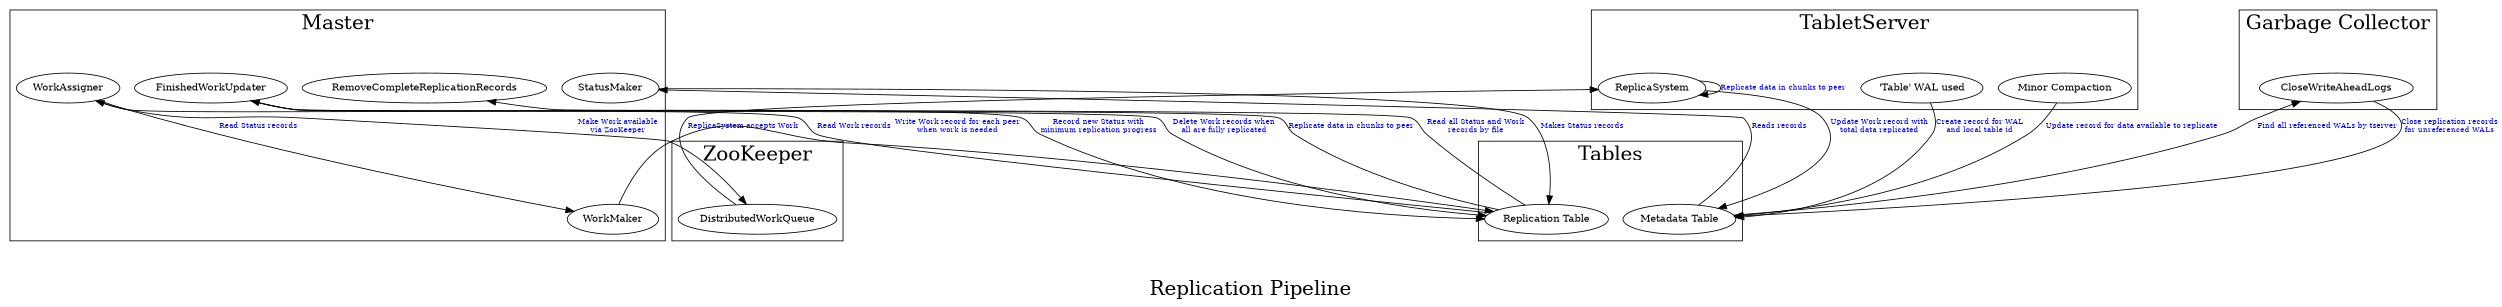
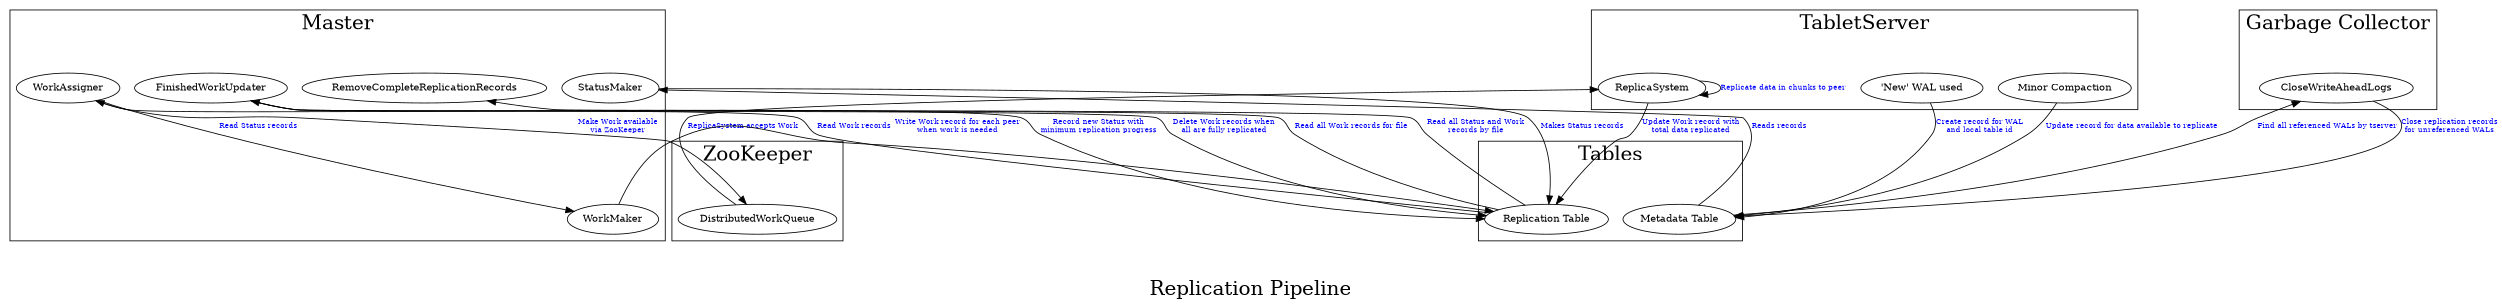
(1922, 88) -> (1922, 88)
(1351, 126) -> (1351, 126)
(1829, 131) -> (1606, 149)
